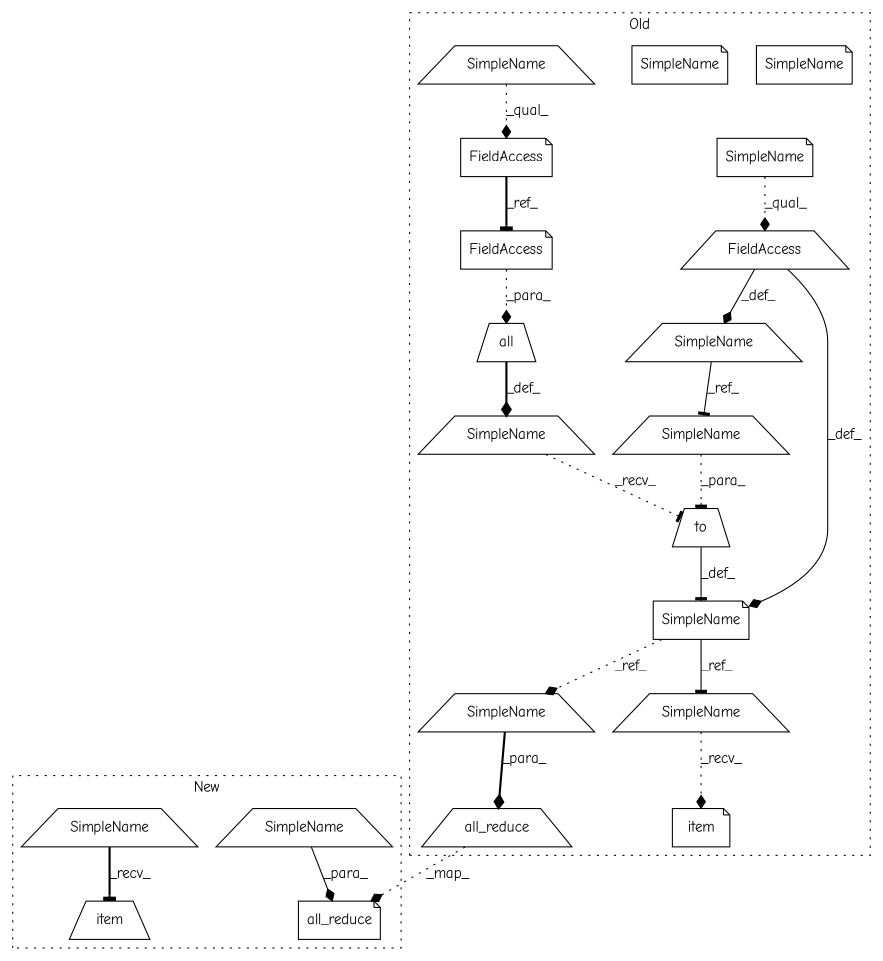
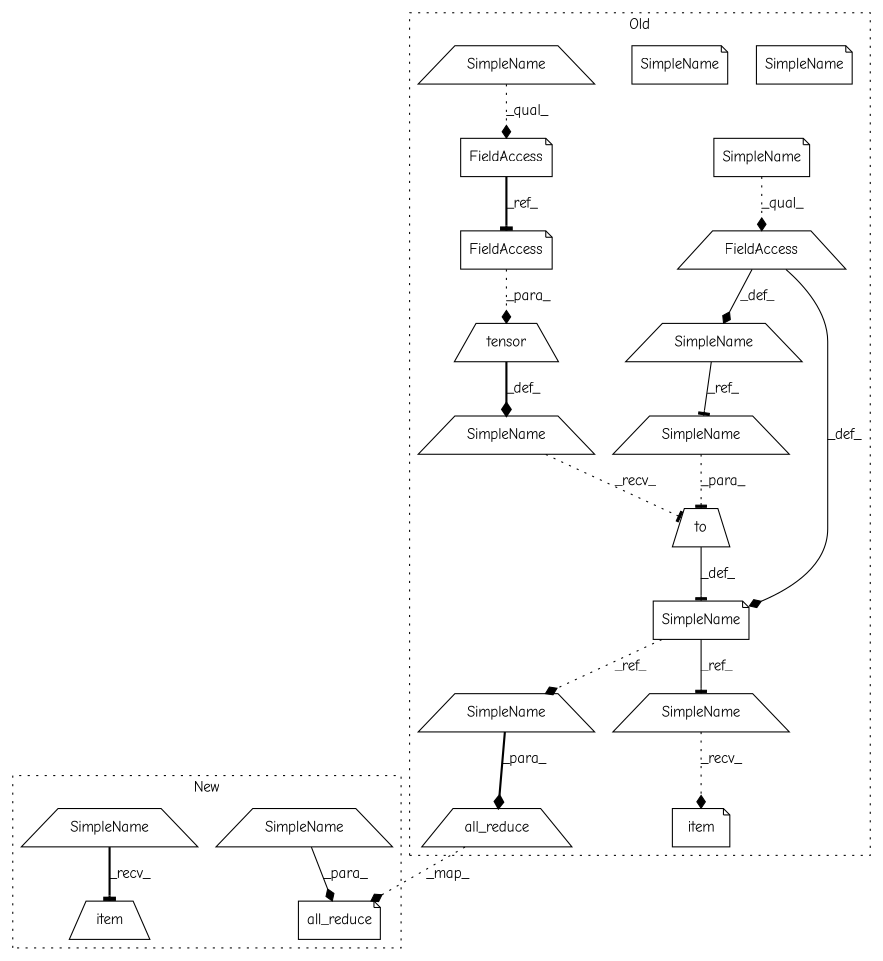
(506, 343) -> (506, 343)
